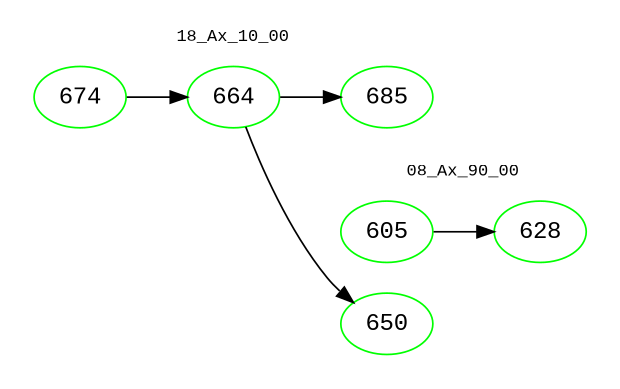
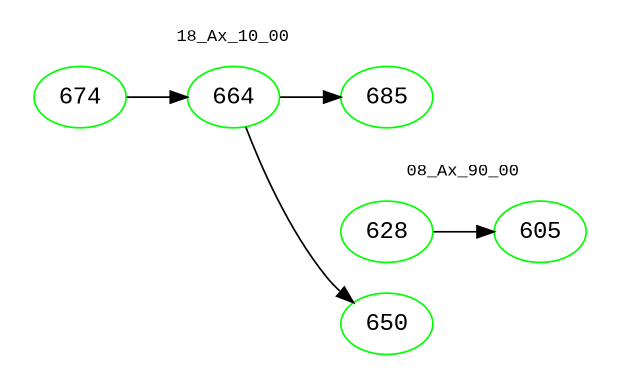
(455, 232) -> (455, 232)
